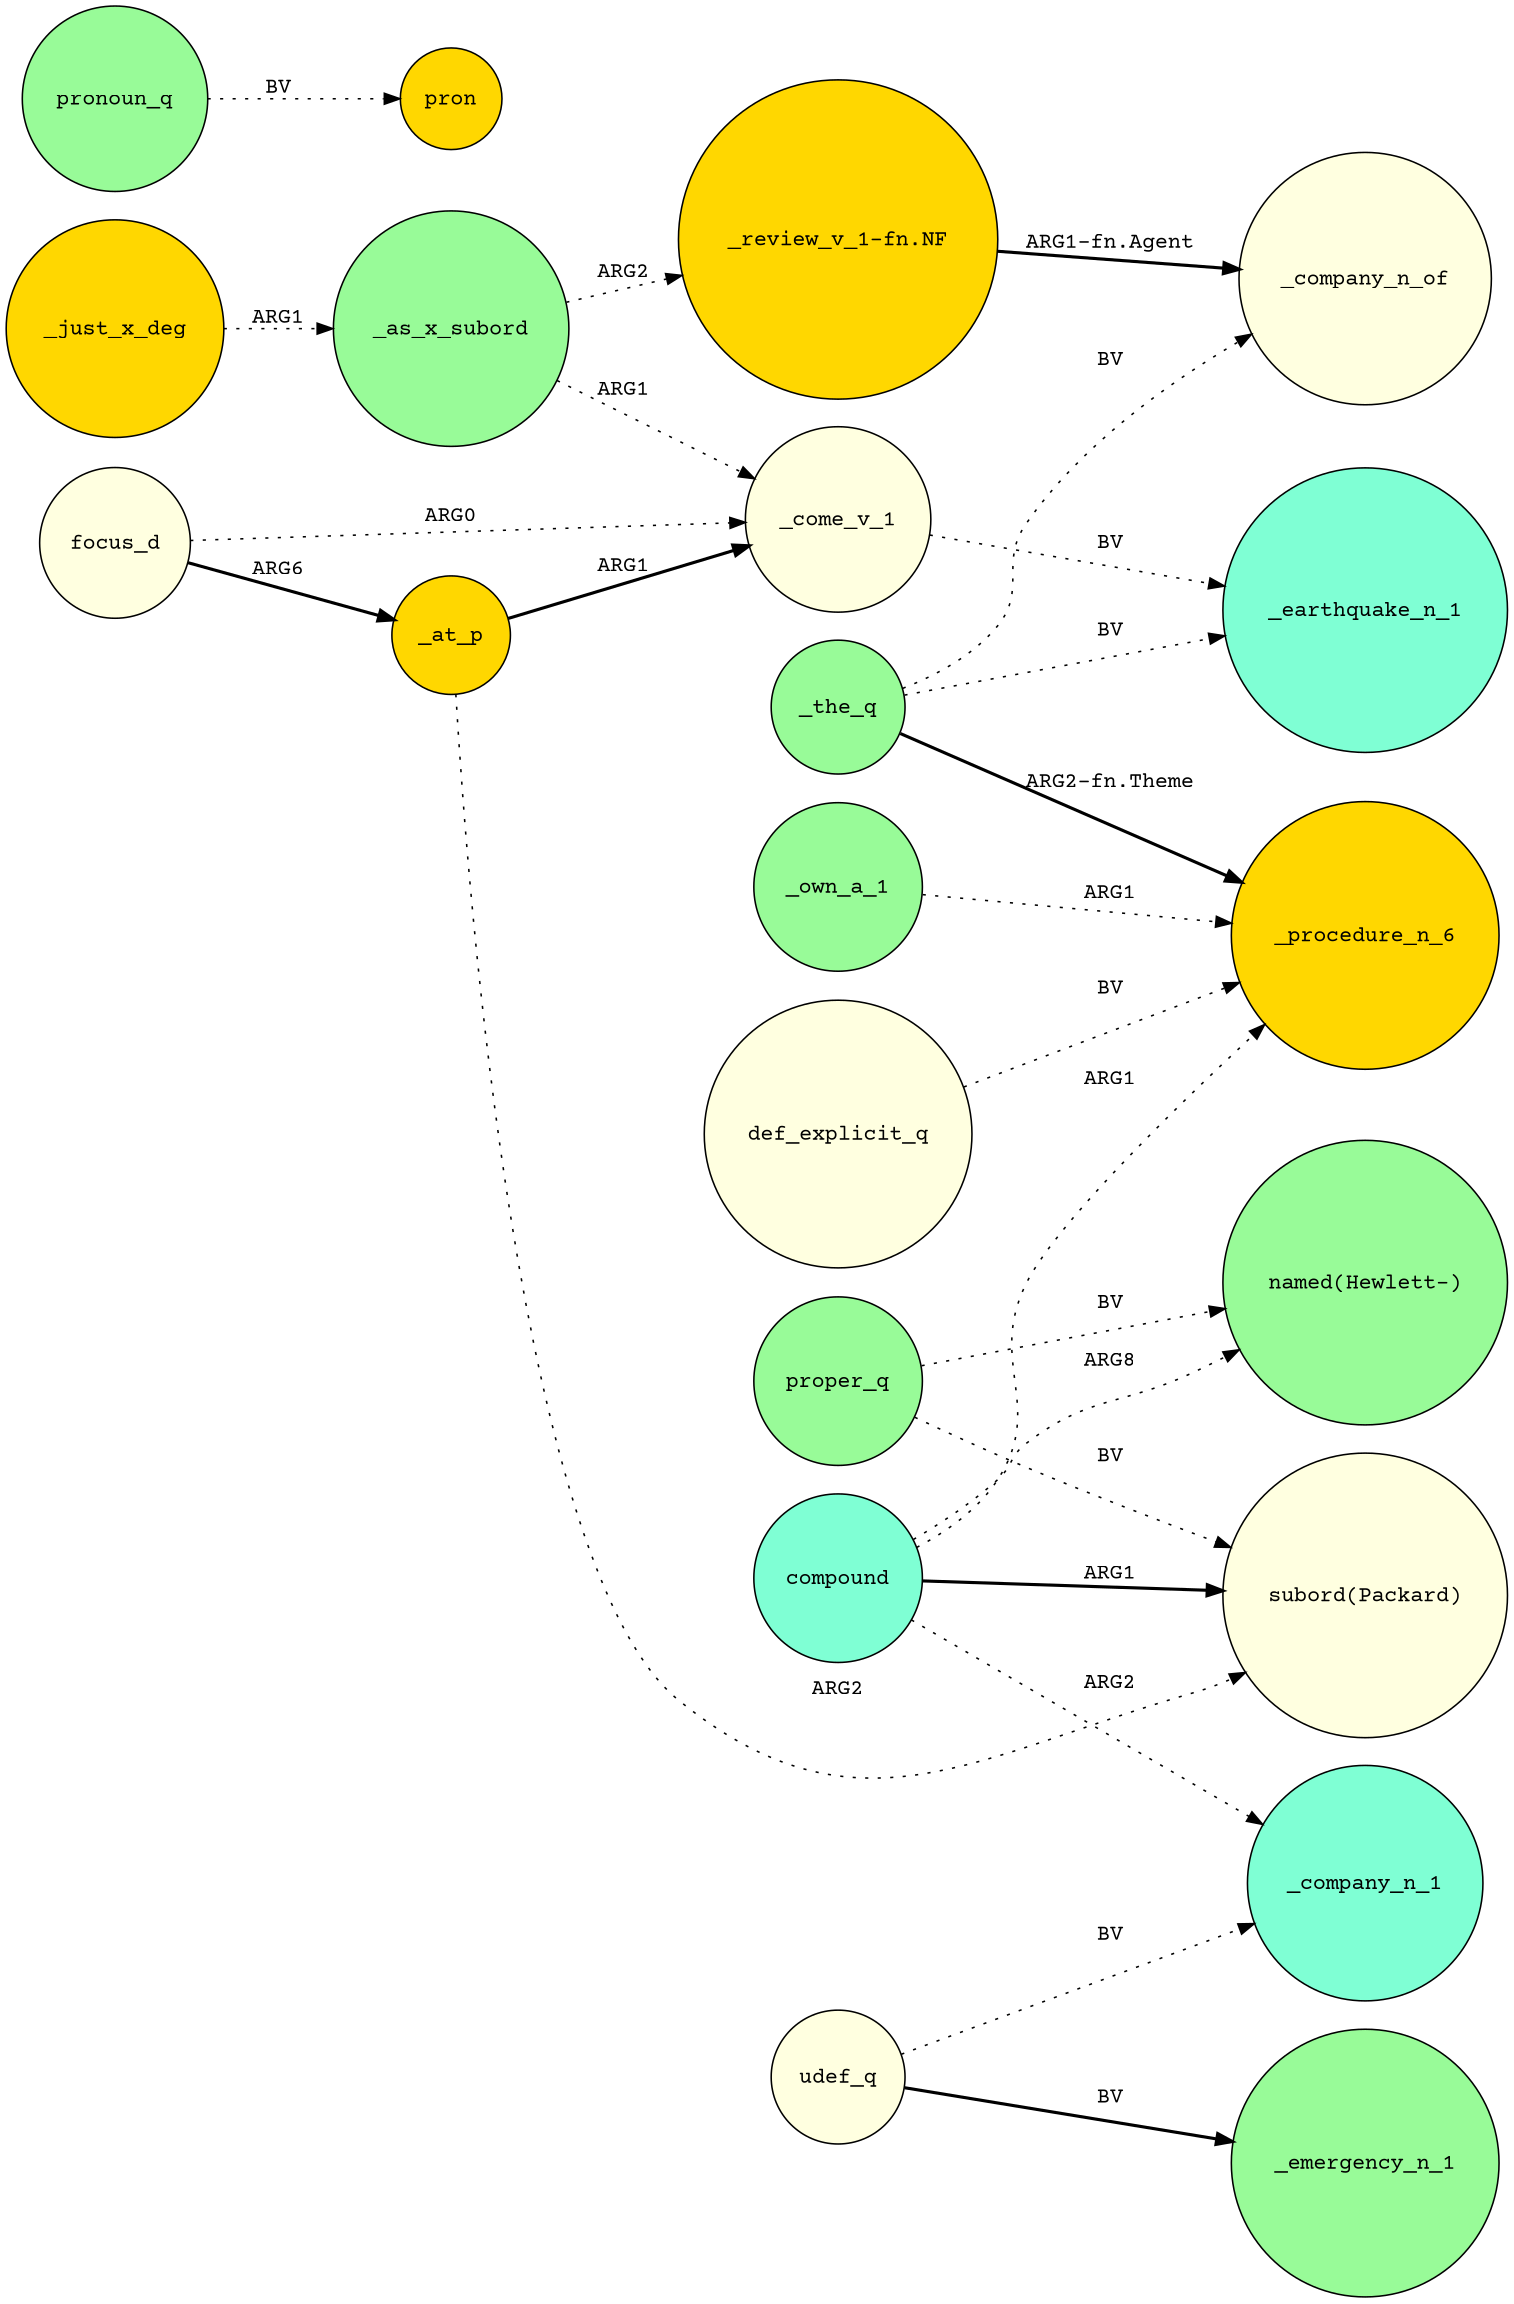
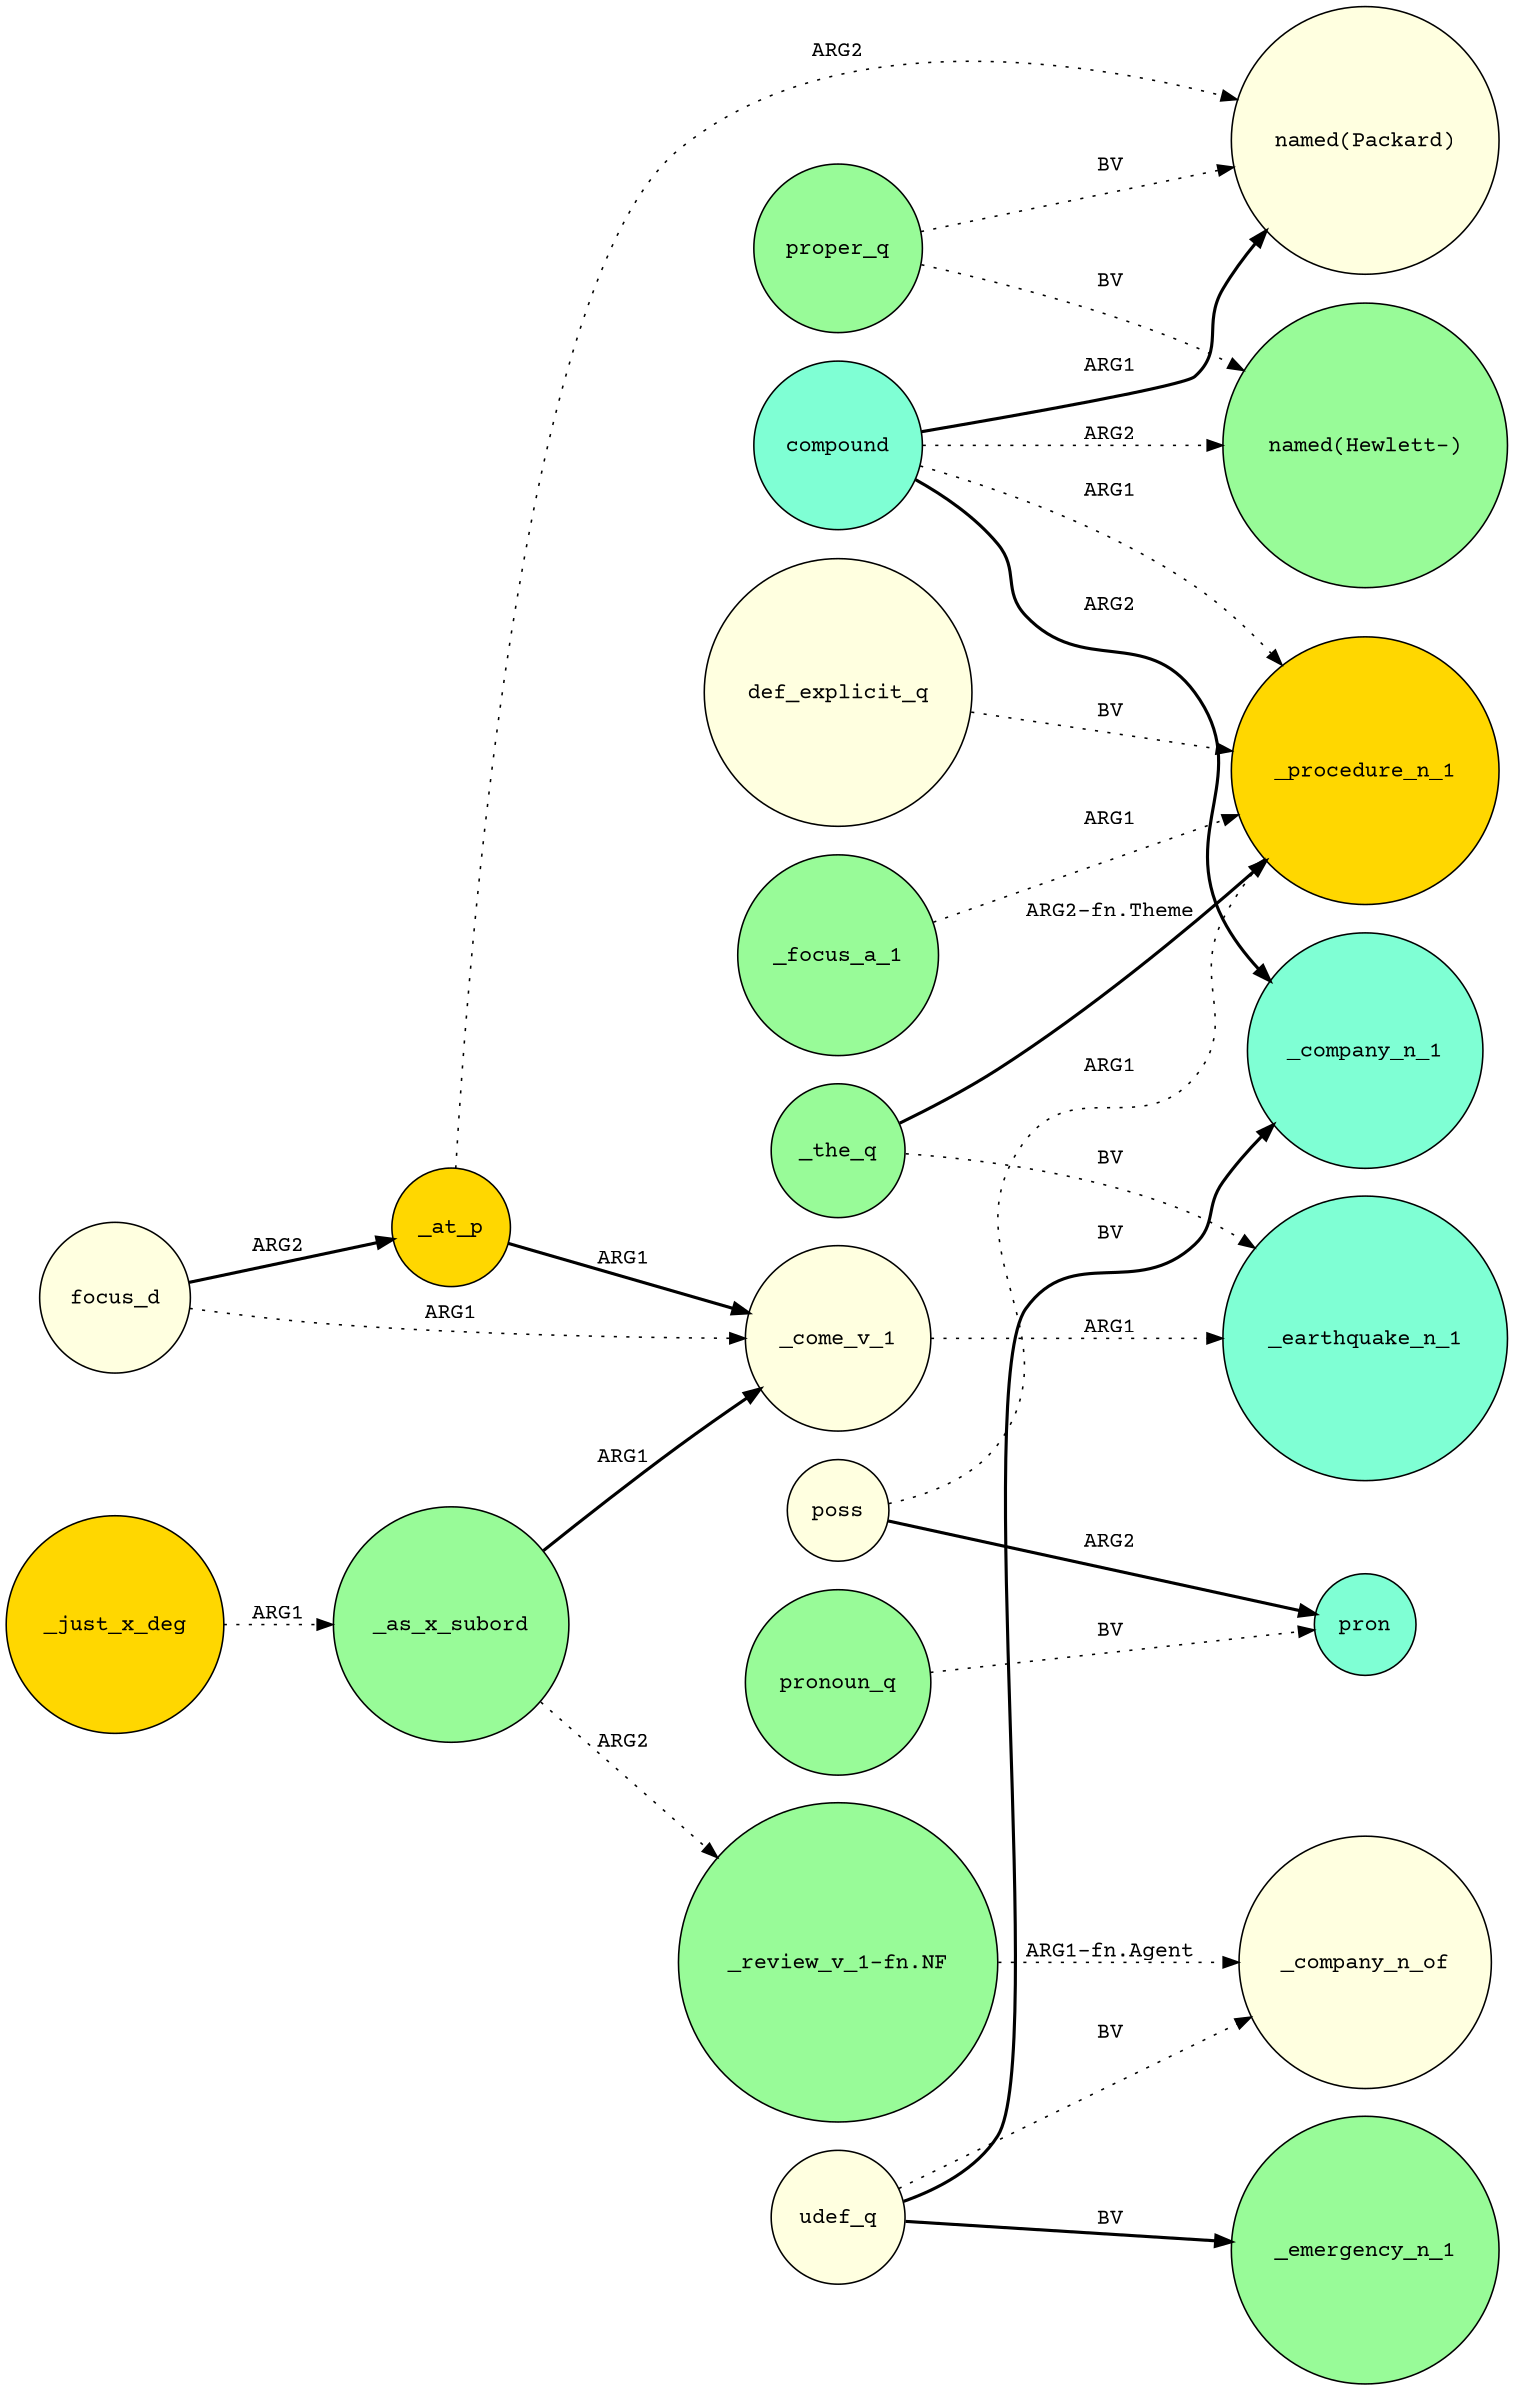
(451, 99) -> (1365, 1625)
(838, 239) -> (838, 1962)
(1110, 260) -> (1111, 1962)
(649, 426) -> (644, 1472)
(1044, 501) -> (1068, 2106)
(451, 515) -> (451, 1313)
(1110, 542) -> (1110, 1327)
(279, 569) -> (279, 1245)
(838, 887) -> (838, 955)
(1365, 935) -> (1365, 771)
(1110, 1360) -> (1110, 434)
none -> (838, 1510)
(1365, 1595) -> (1365, 140)
(1080, 1718) -> (1166, 667)
(1070, 1992) -> (1007, 1622)
